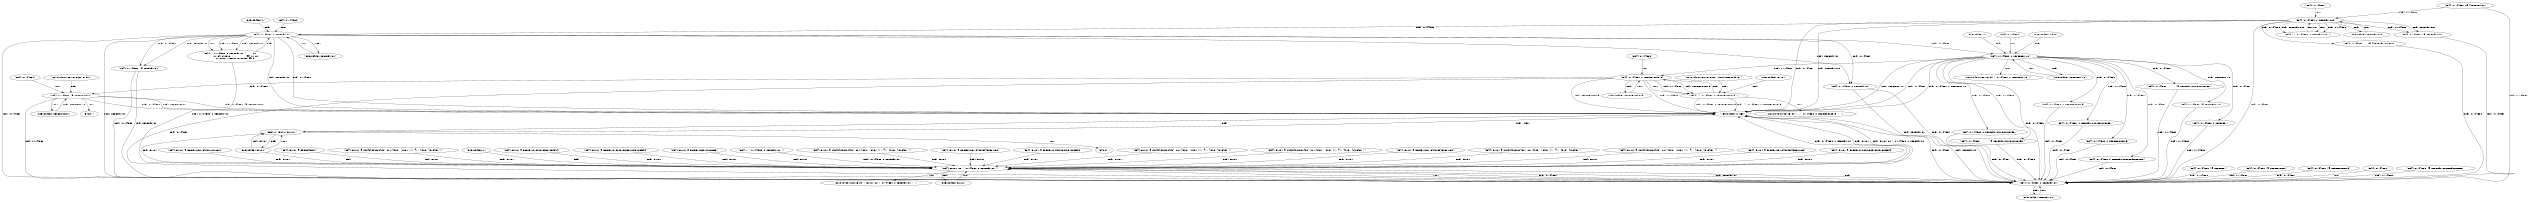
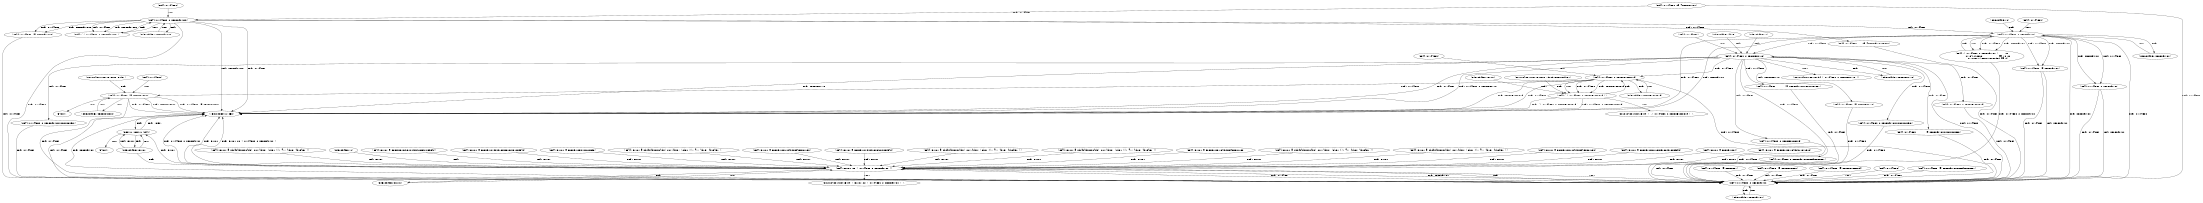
(2313, 27) -> (144, 27)
(74, 105) -> (103, 105)
(2210, 123) -> none
(282, 132) -> (137, 132)
(299, 150) -> (1720, 150)
(532, 150) -> (404, 150)
(762, 150) -> none
(1862, 150) -> (1651, 150)
